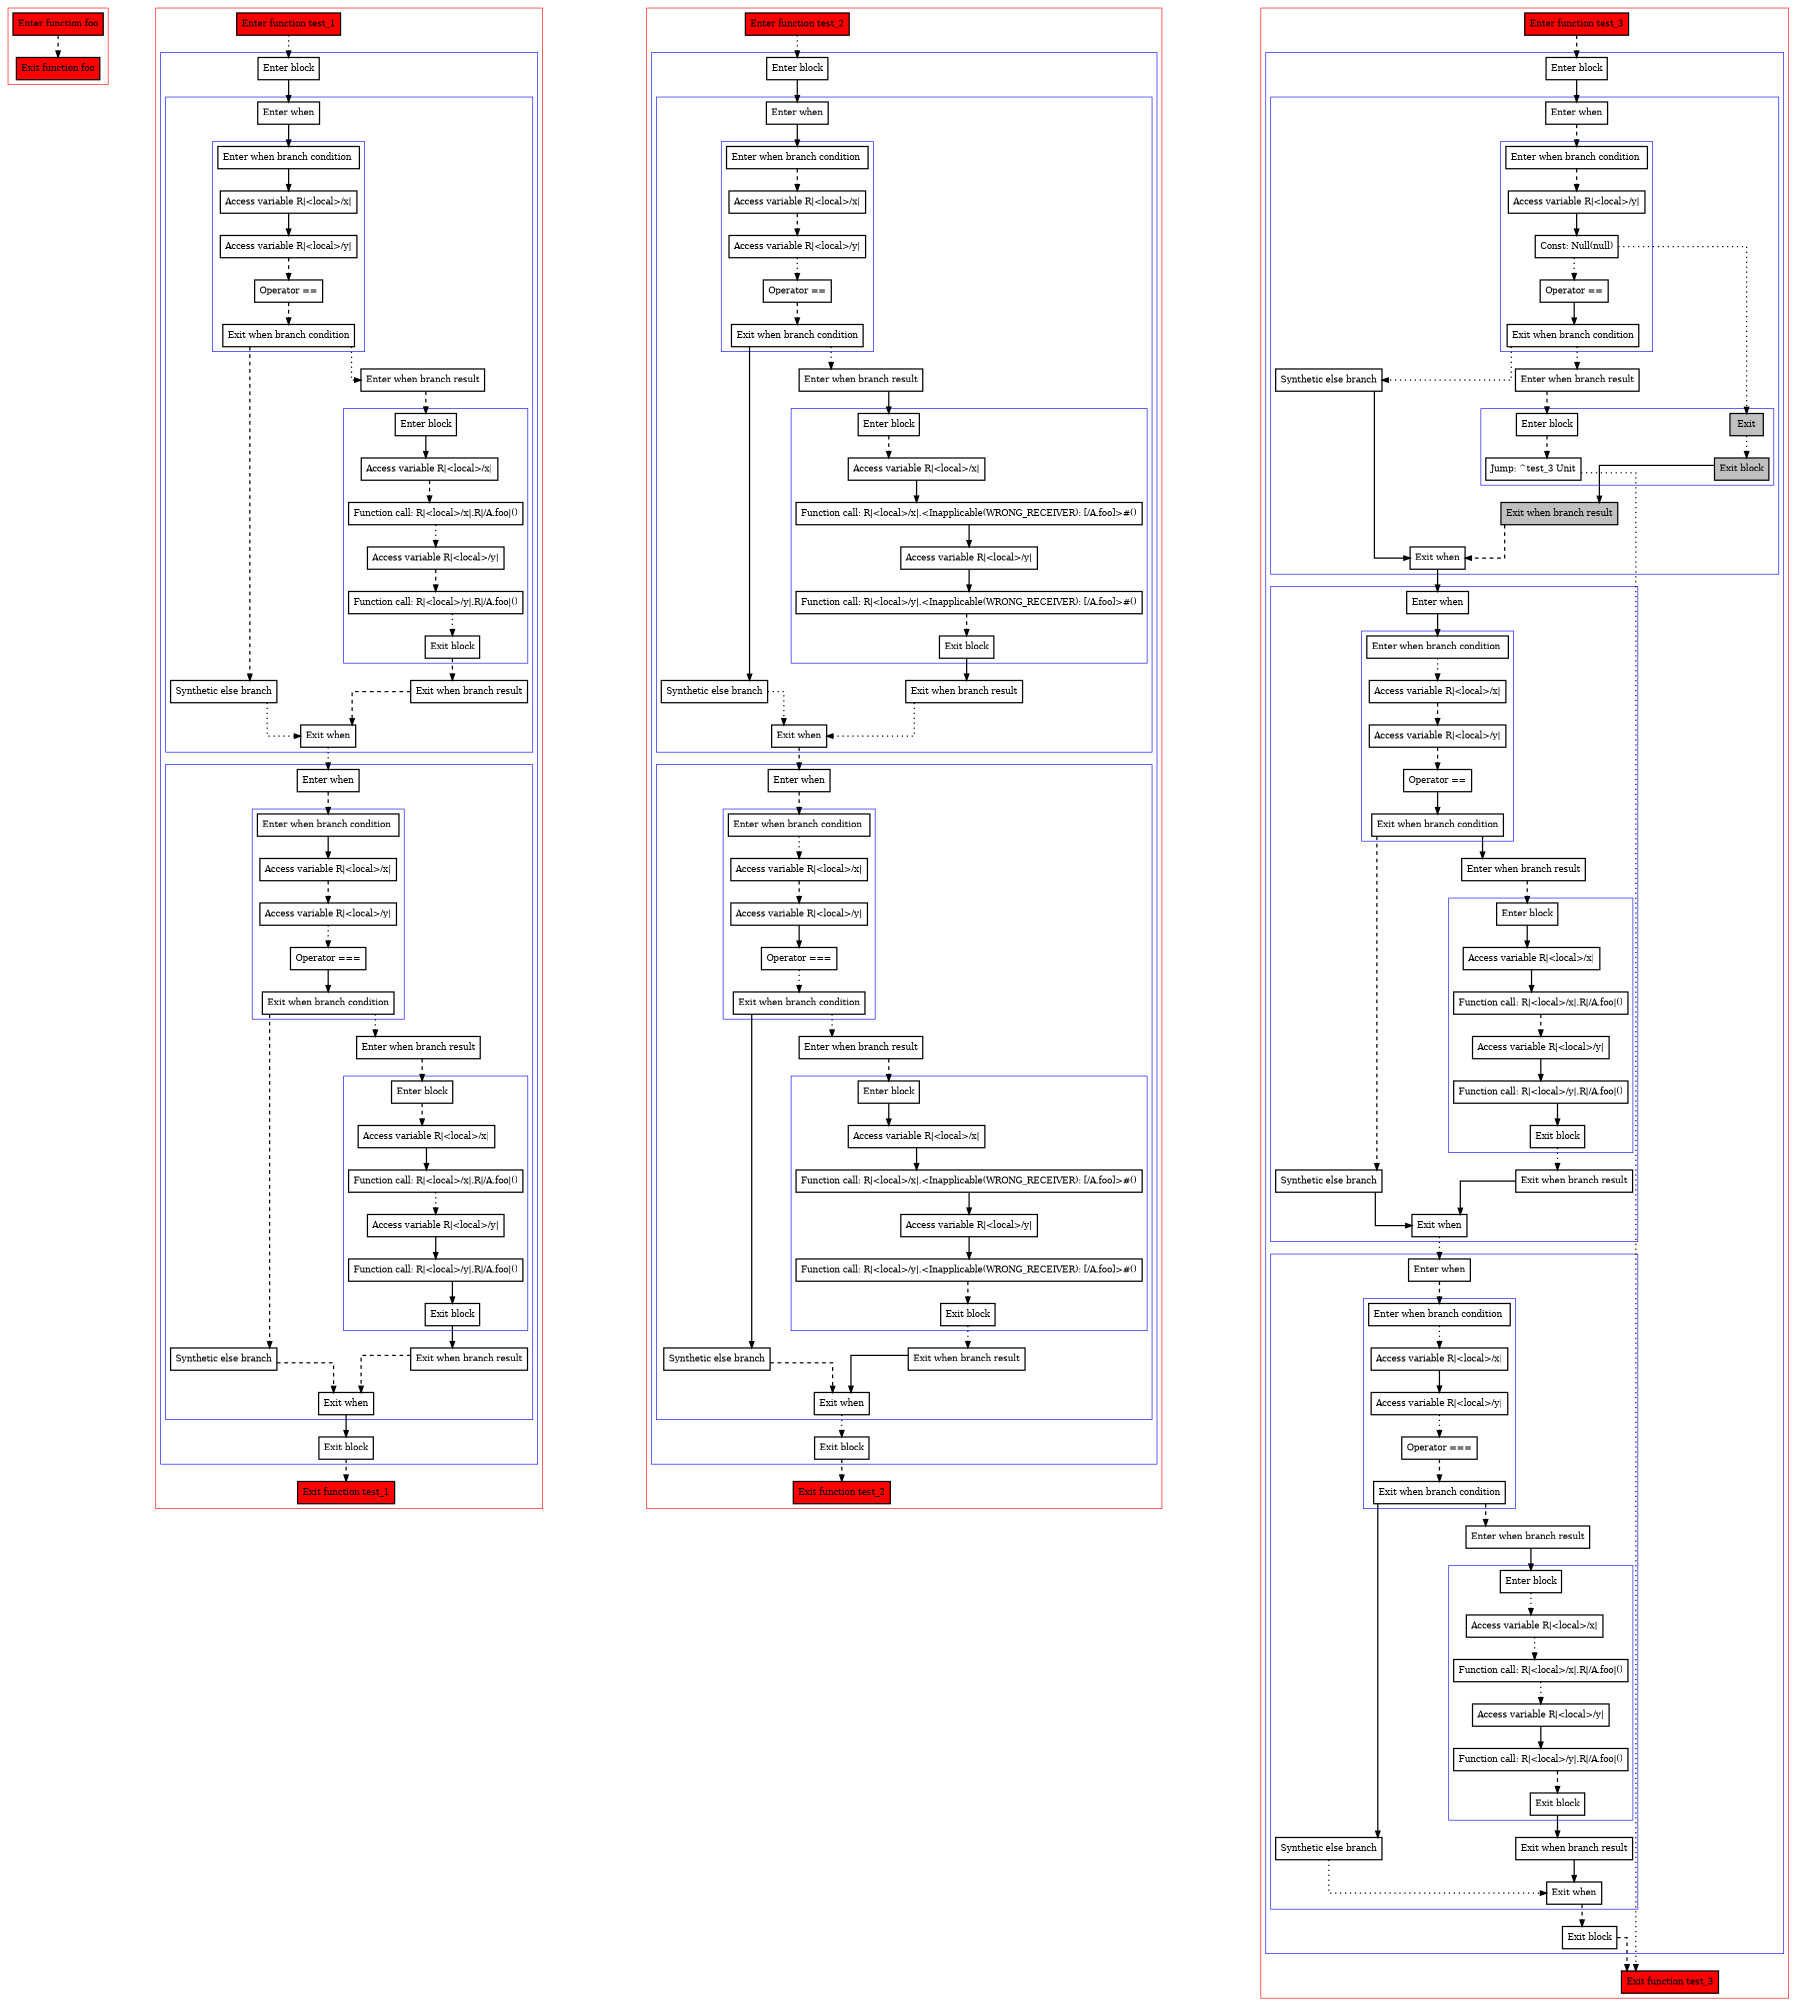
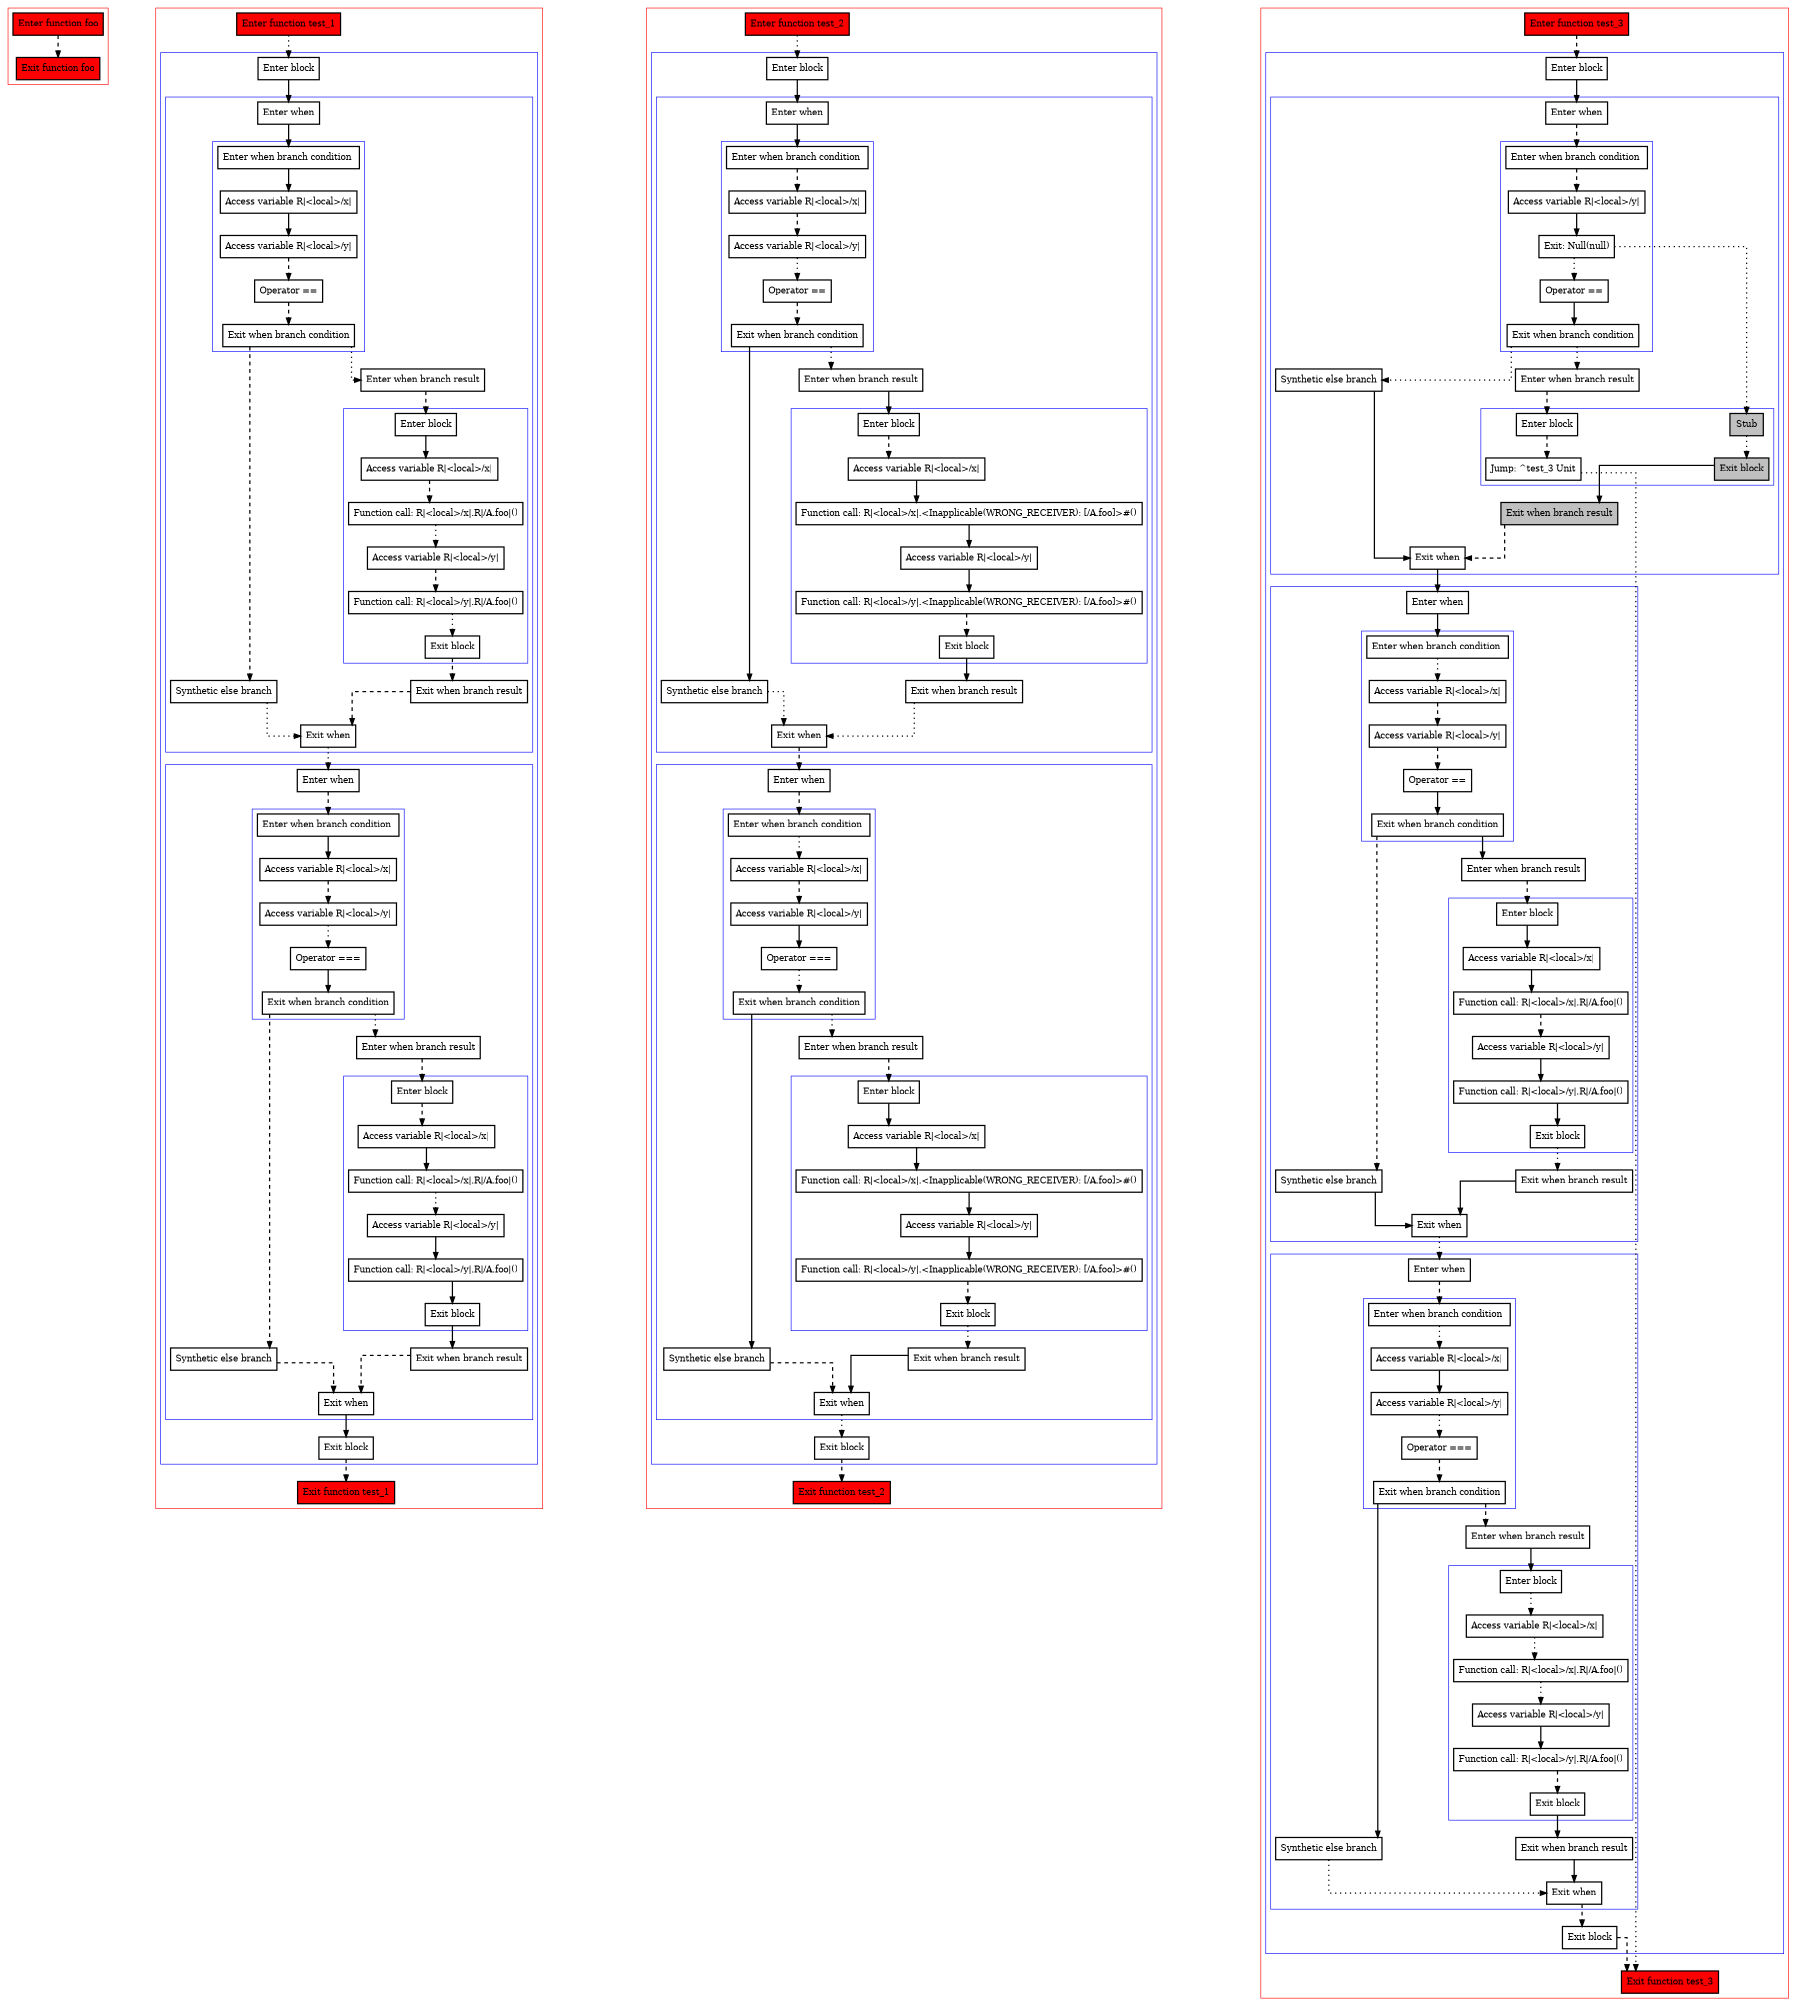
(1577, 247) -> (1577, 247)
(1747, 425) -> (1747, 425)
